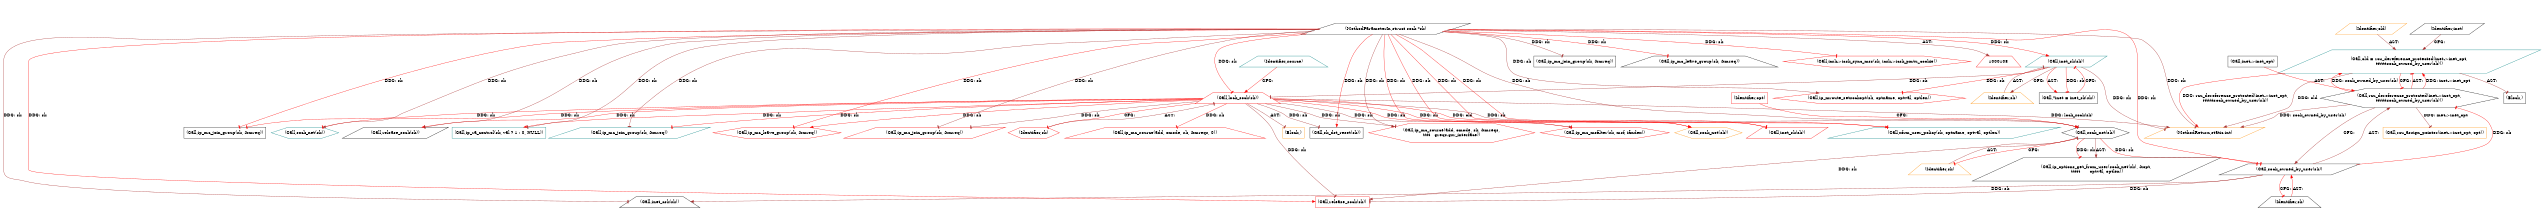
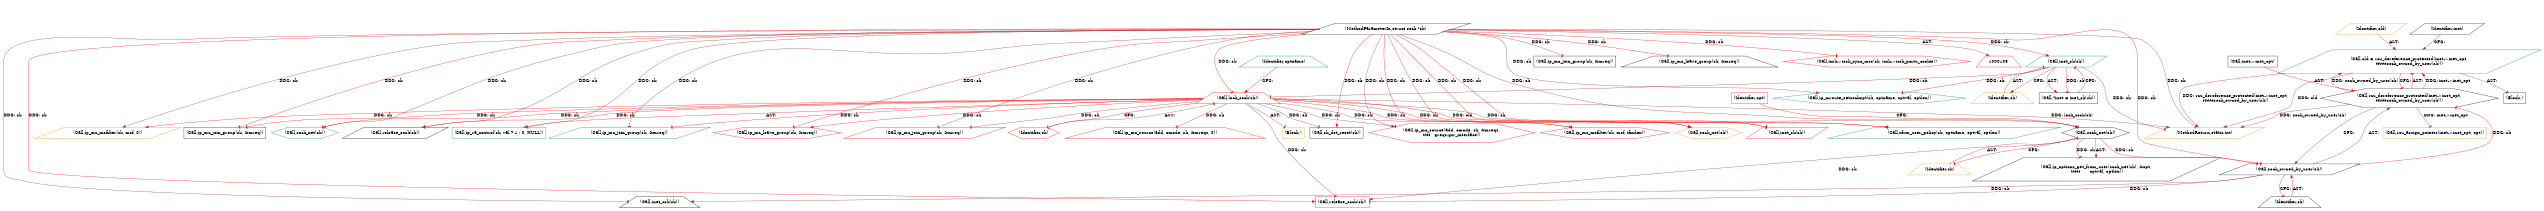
(1284, 62) -> (1284, 62)
(1869, 98) -> (1869, 98)
(772, 115) -> (772, 115)
none -> (108, 133)
